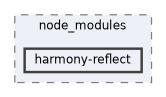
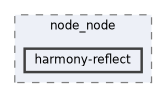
(83, 26) -> (83, 26)
